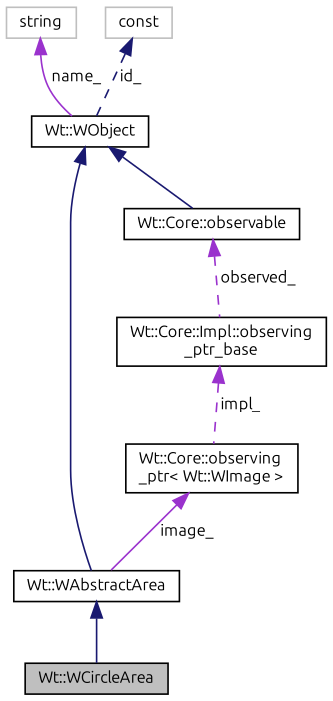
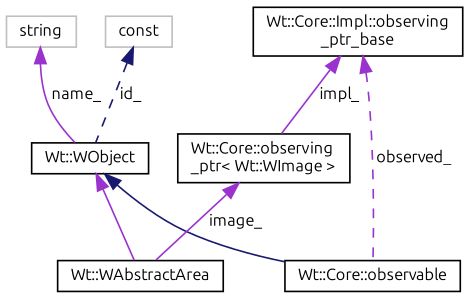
(217, 287) -> (373, 166)
(71, 368) -> (119, 225)
(216, 413) -> (306, 102)
(97, 679) -> none
